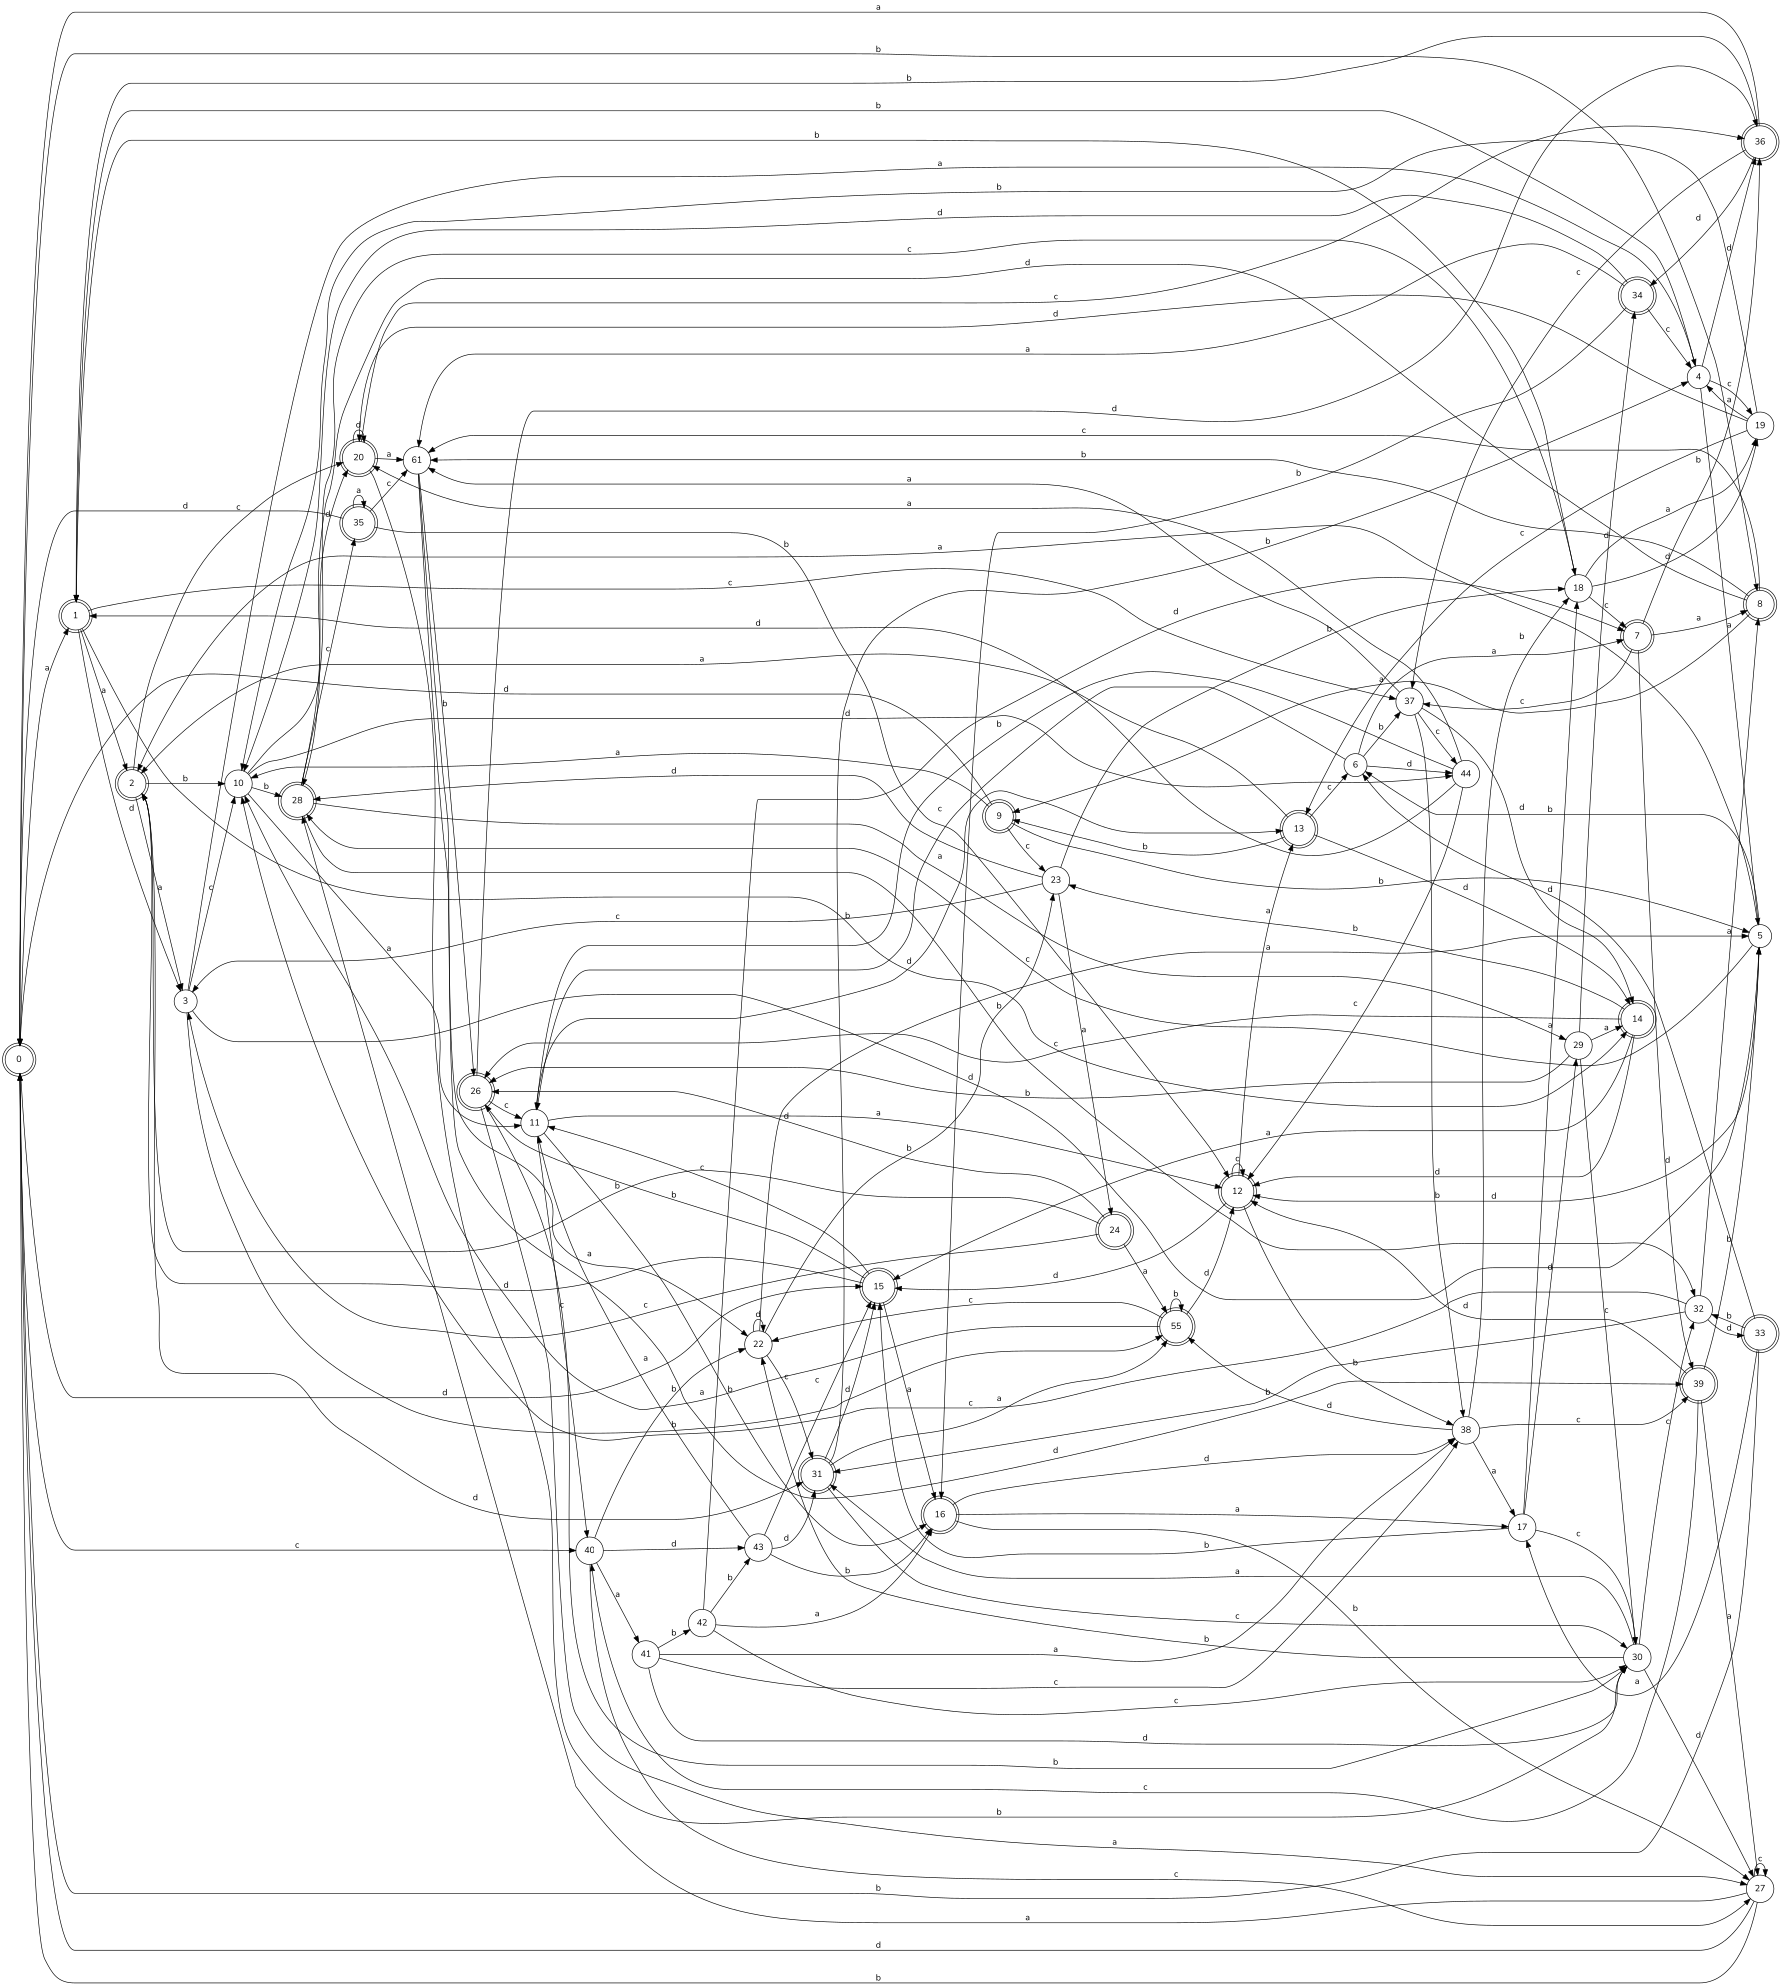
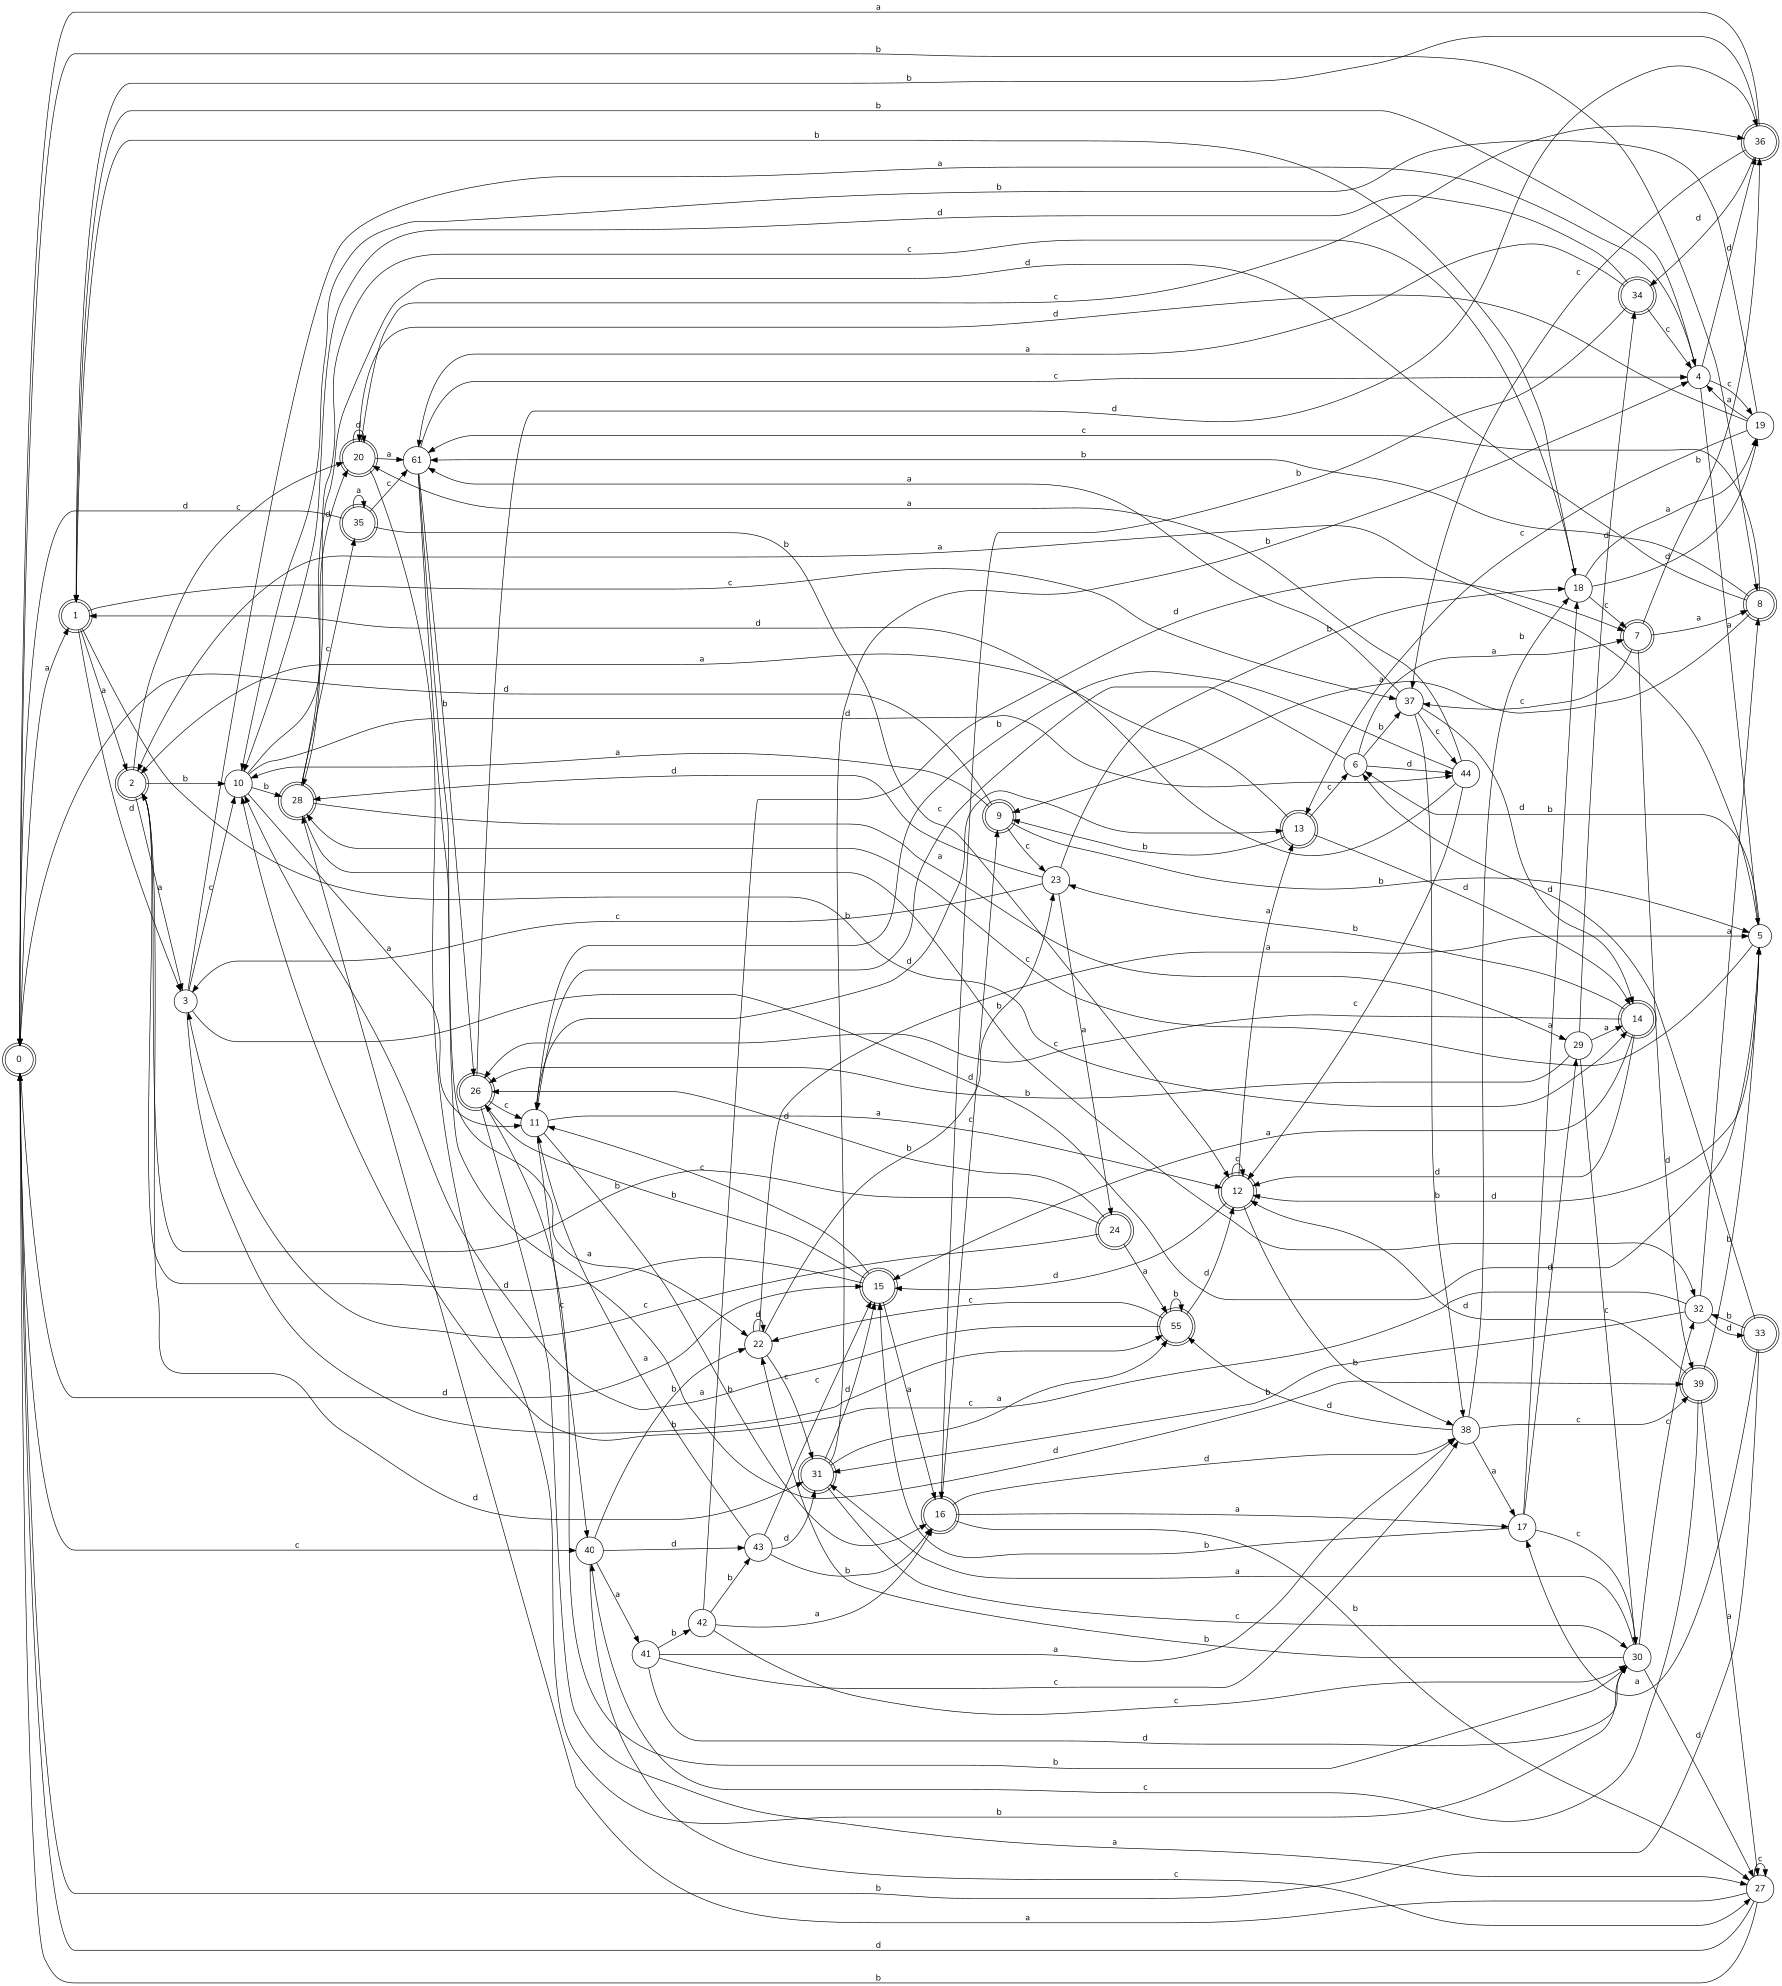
none -> (1032, 382)
none -> (968, 1184)
